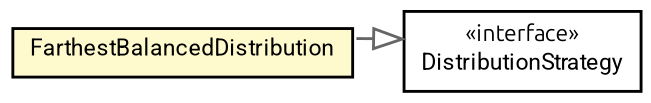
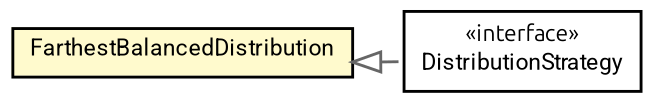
(363, 39) -> (392, 62)
